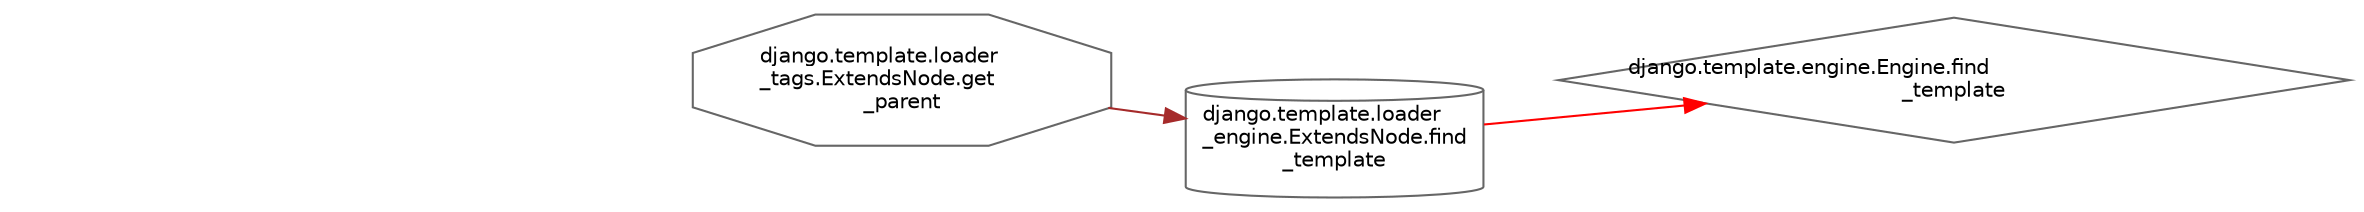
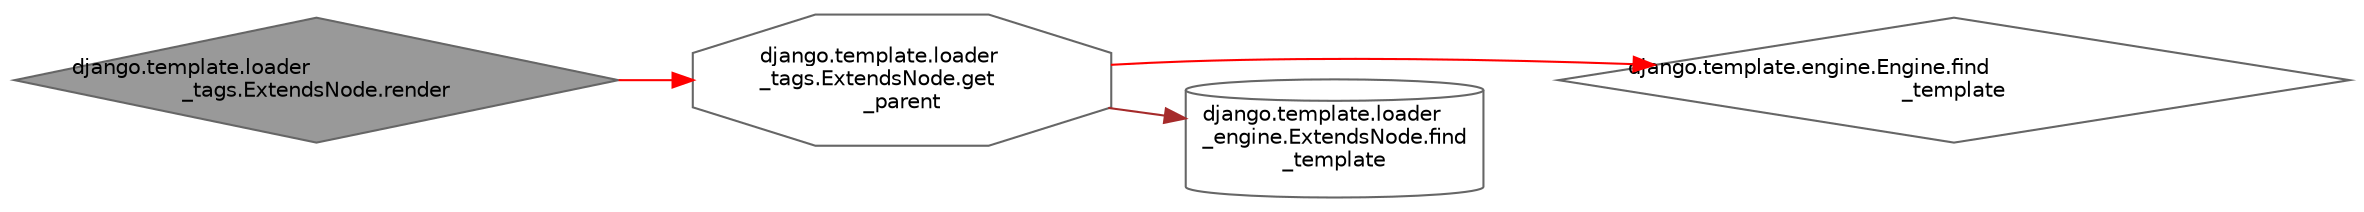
none -> (316, 80)
(1584, 115) -> (1372, 59)
